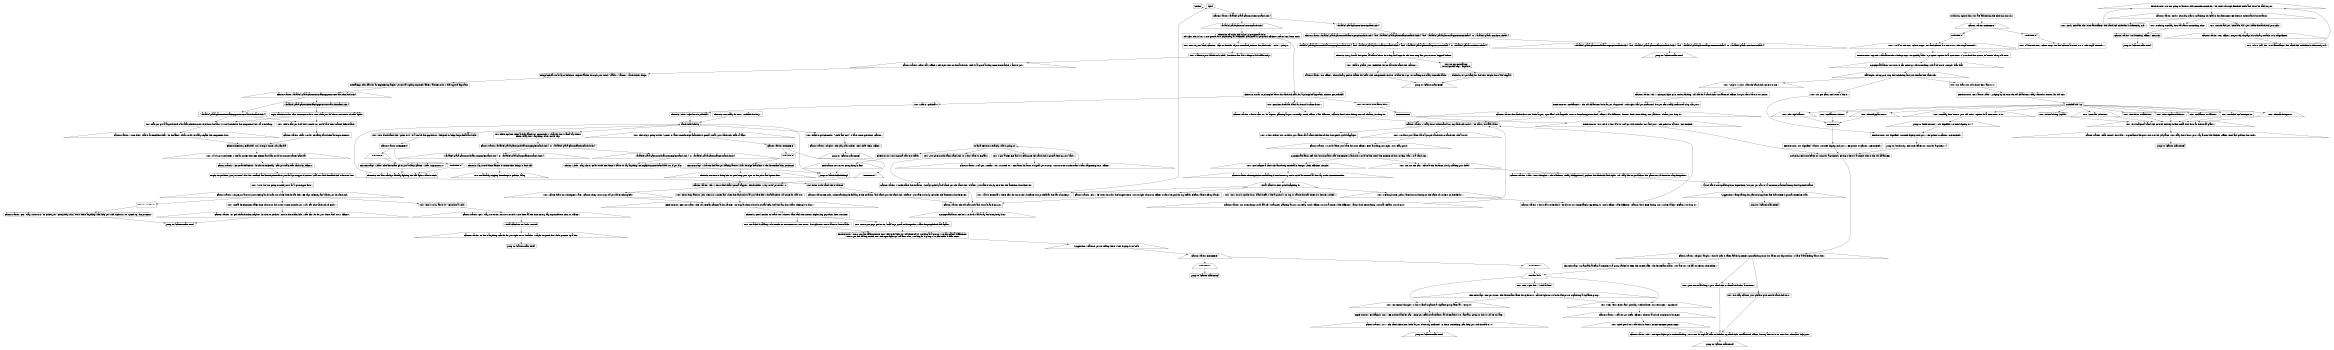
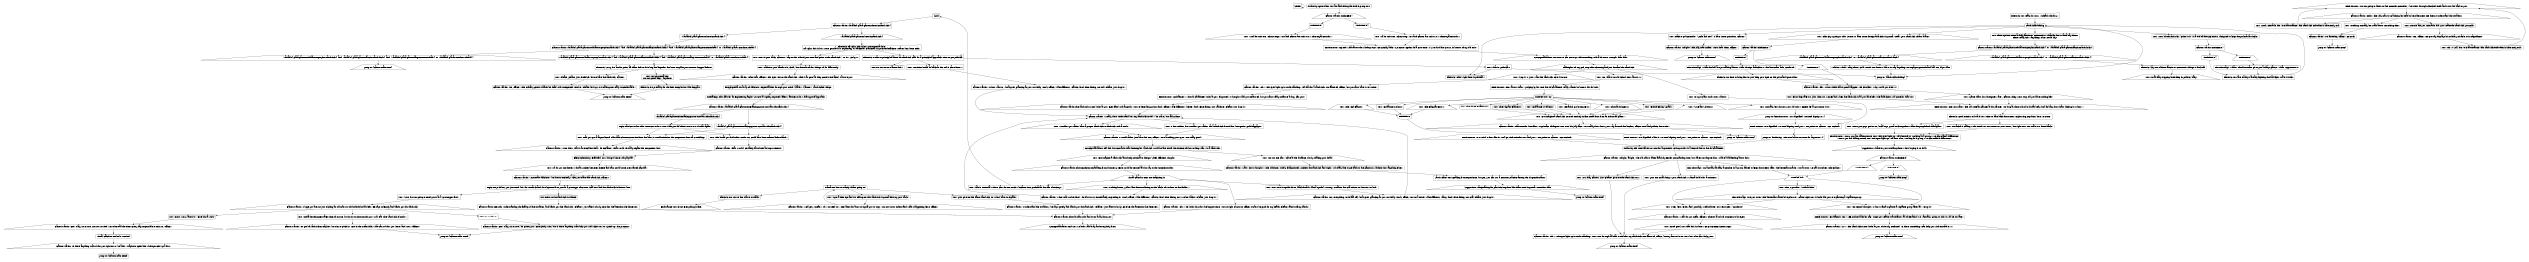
(1403, 114) -> none
(690, 119) -> (1737, 30)
(898, 156) -> (739, 197)
(839, 170) -> (1693, 73)
(1280, 185) -> (1147, 178)
